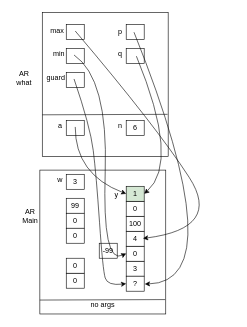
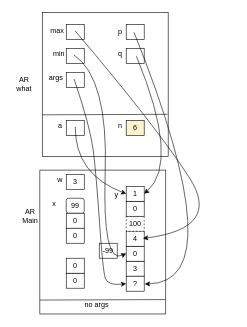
(24, 78) -> (24, 84)
(56, 78) -> (56, 78)
(135, 128) -> (135, 128)
(135, 194) -> (135, 194)
none -> (54, 204)
(75, 206) -> (75, 206)
(135, 224) -> (135, 224)
(103, 305) -> (97, 305)
